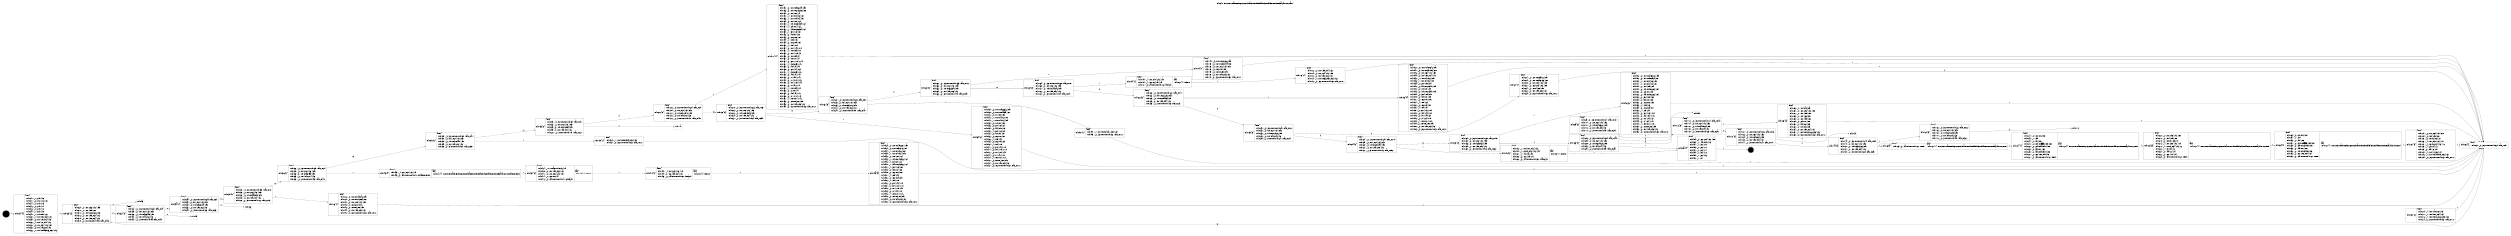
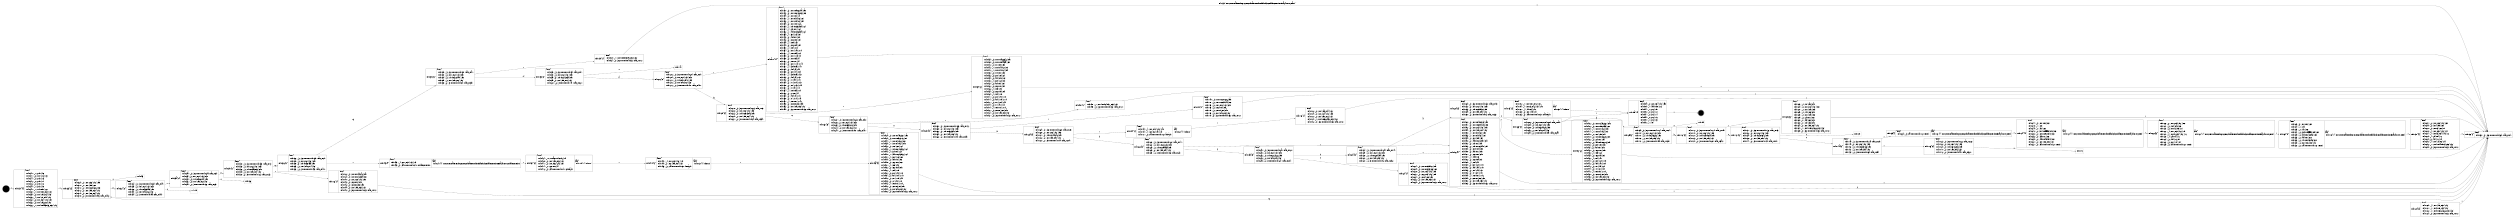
(1649, 144) -> (1595, 119)
(1448, 152) -> (1423, 154)
